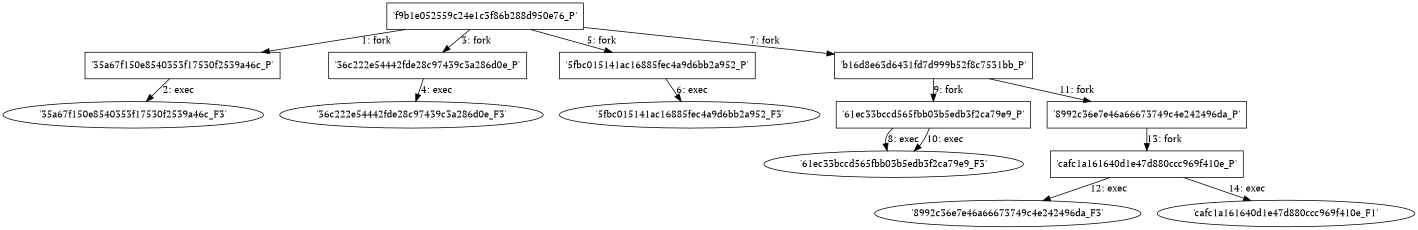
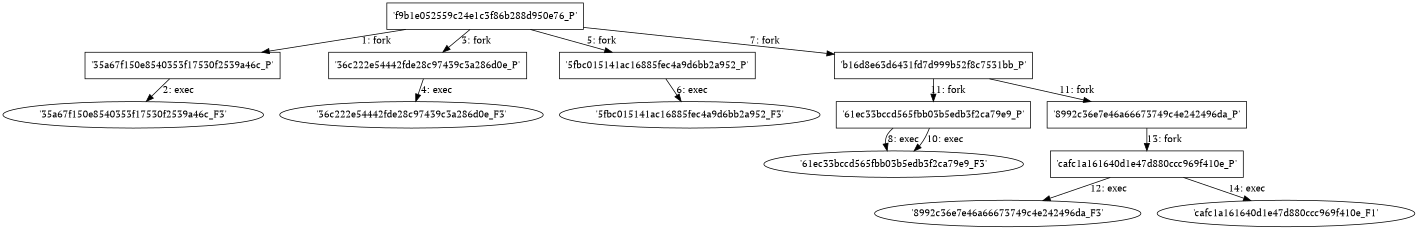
(948, 90) -> (948, 90)
